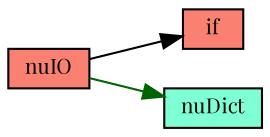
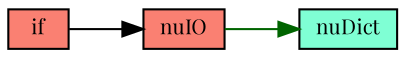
(126, 50) -> (96, 29)
